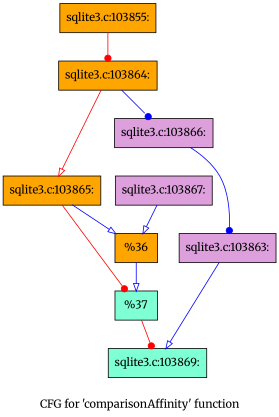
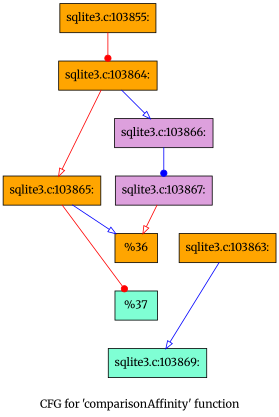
(133, 102) -> (133, 102)
(222, 181) -> (164, 159)
(152, 216) -> (152, 216)
(228, 248) -> (228, 248)
(136, 273) -> none
(146, 331) -> none
